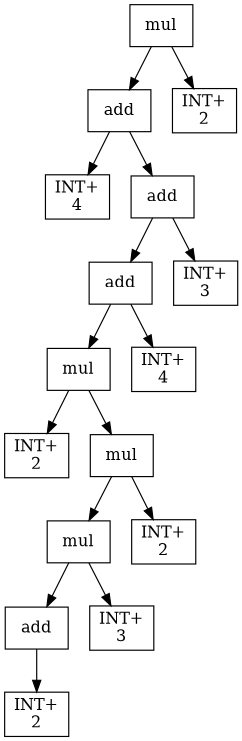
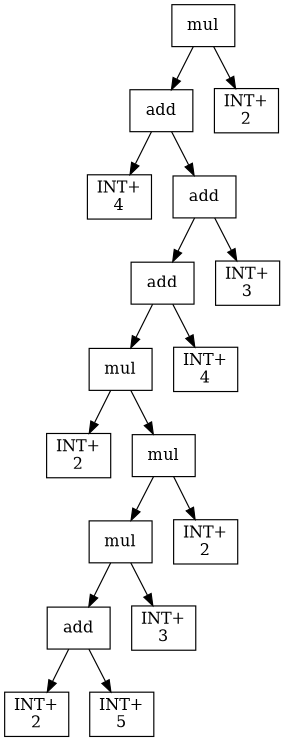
none -> (122, 714)
